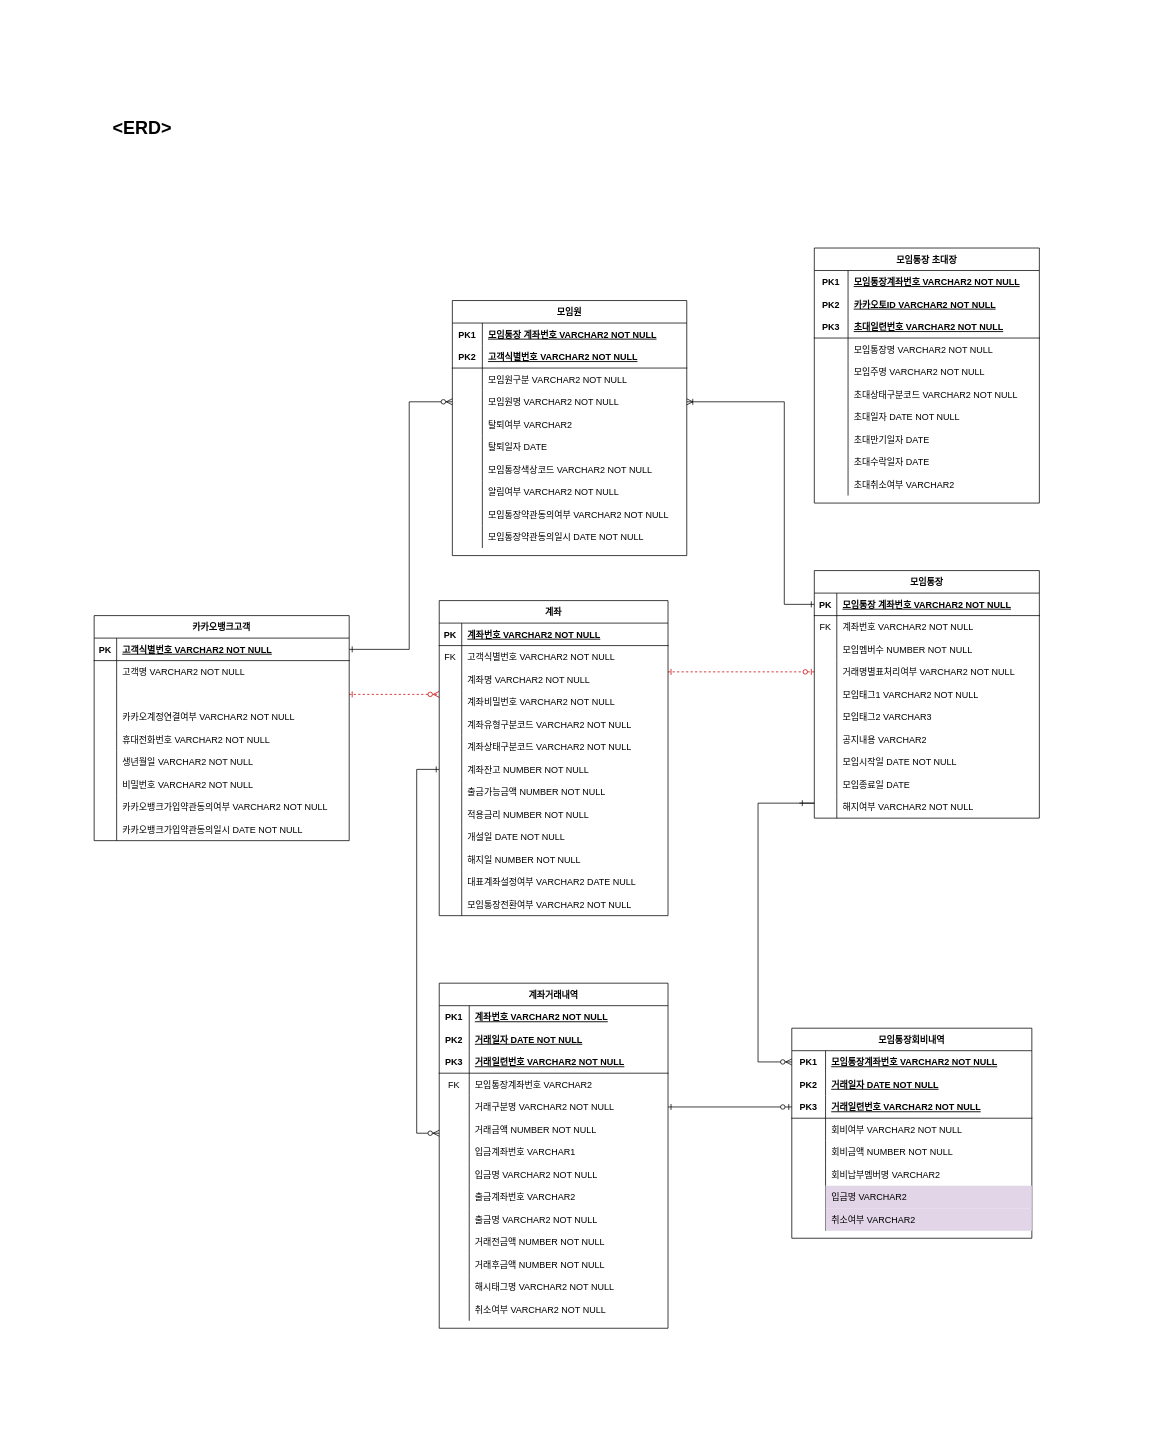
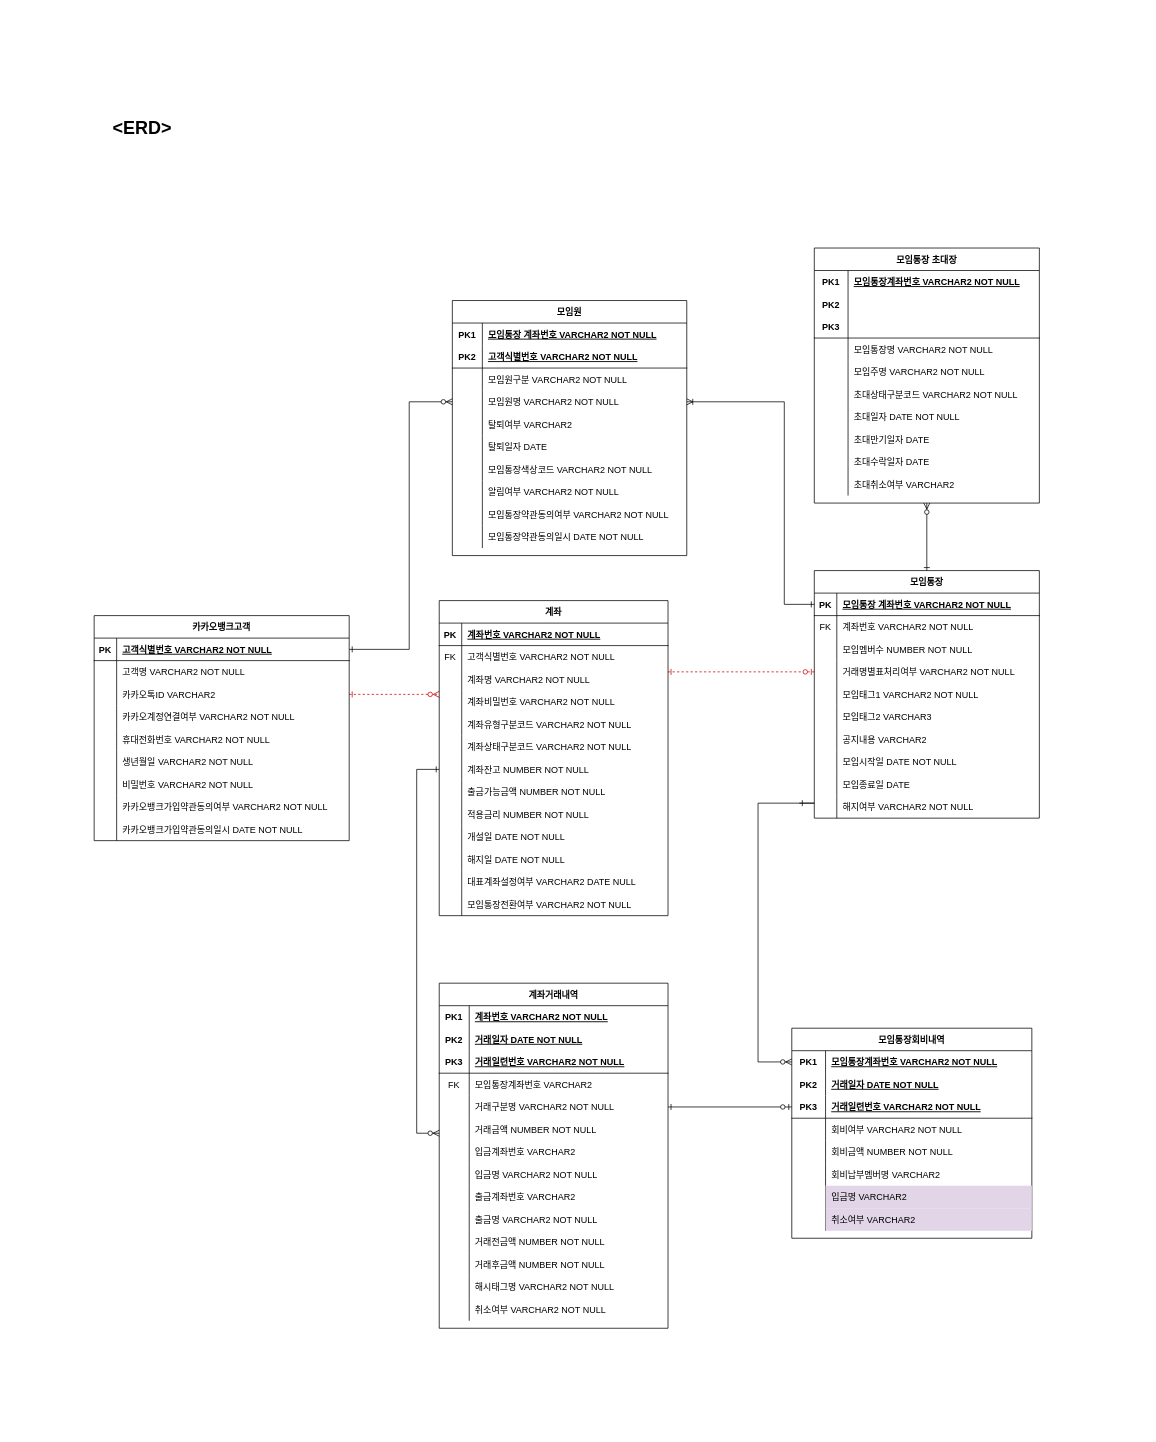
(944, 304) -> none
(944, 327) -> none
none -> (927, 537)
none -> (233, 694)
(518, 860) -> (513, 860)
(523, 1152) -> (523, 1152)
